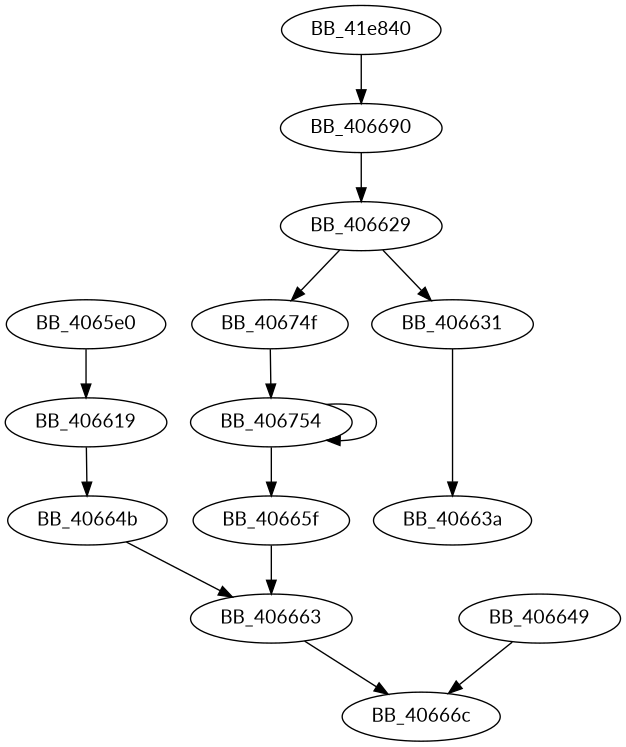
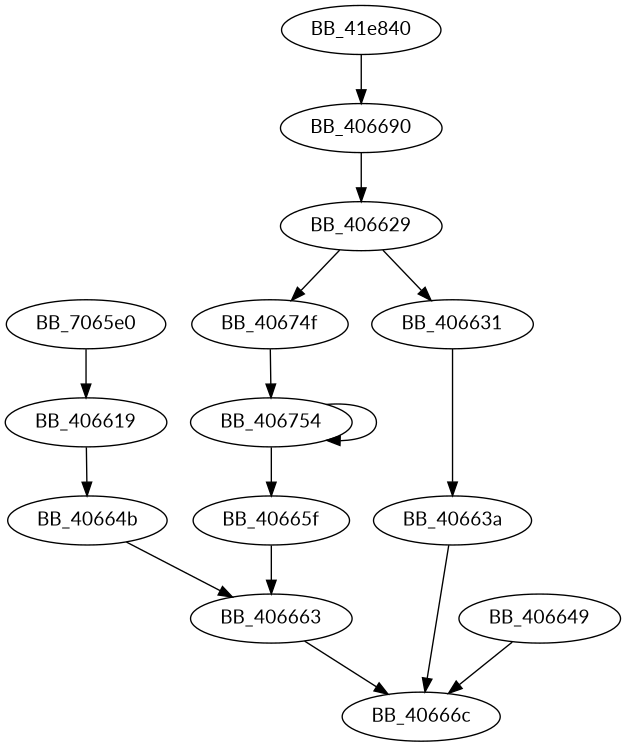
(86, 324) -> (86, 324)
none -> (438, 612)
